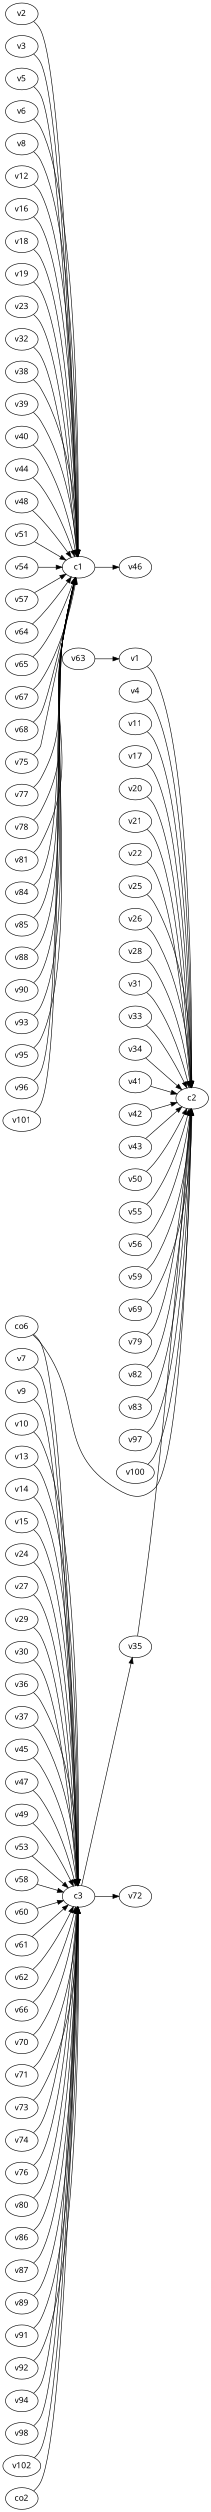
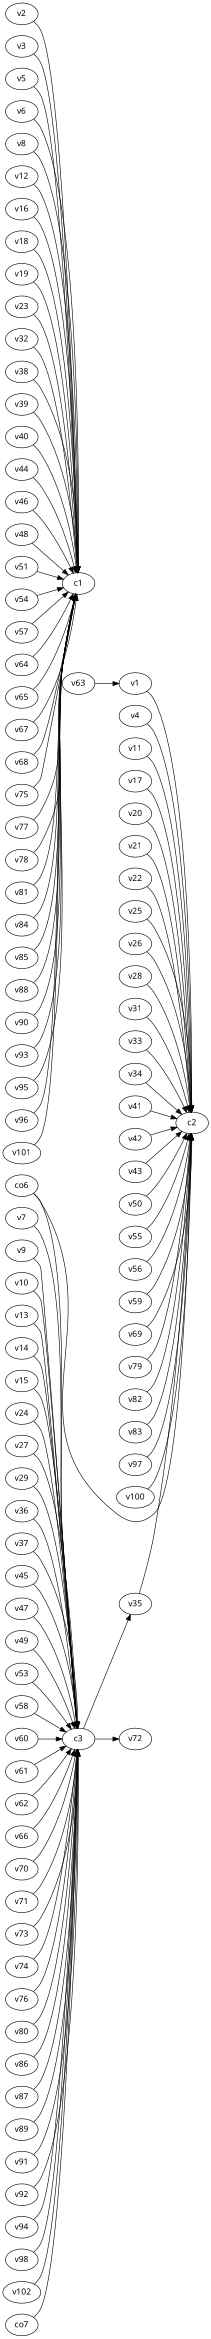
(104, 567) -> (54, 537)
(22, 1652) -> none
(22, 2499) -> (22, 2325)
